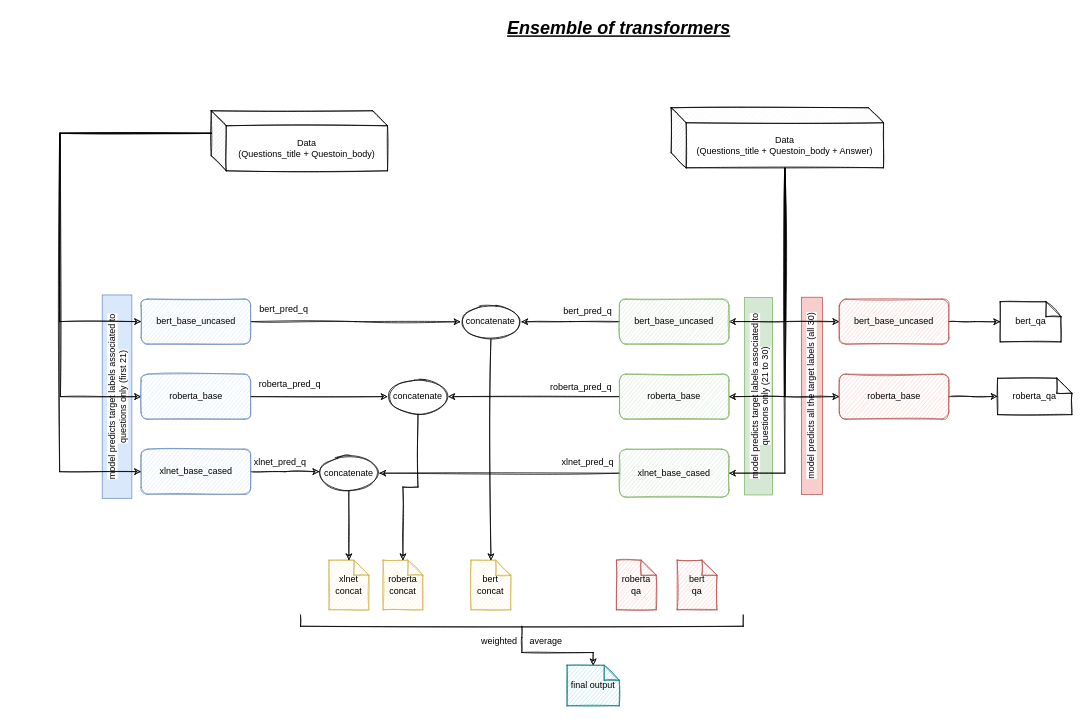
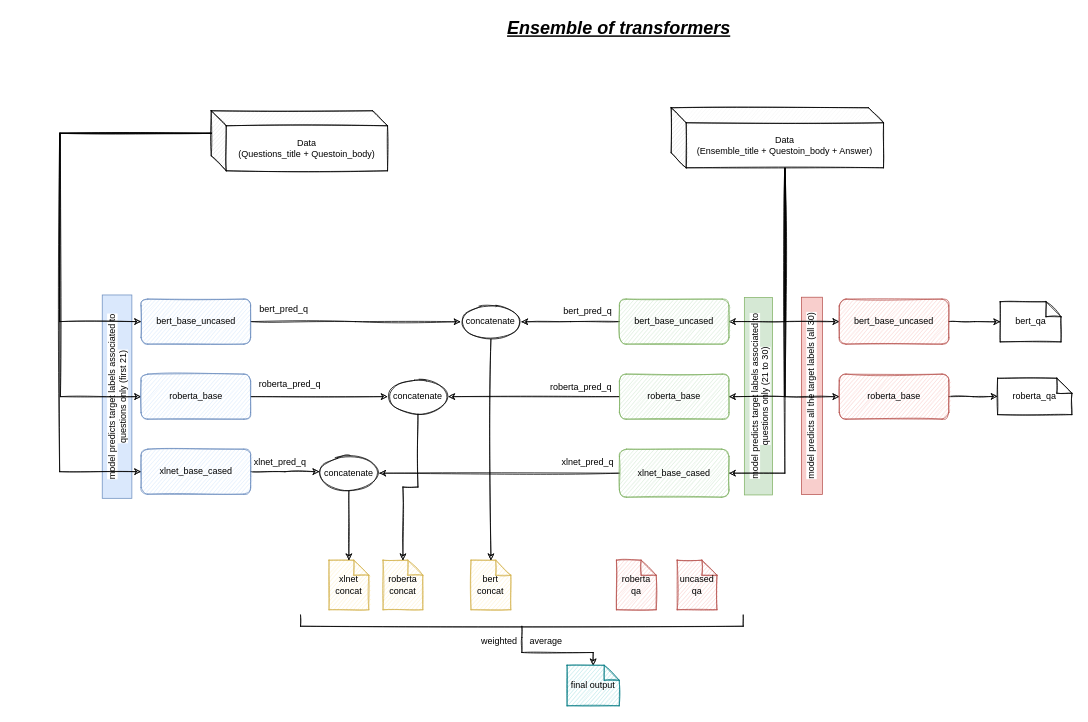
(785, 145) -> (785, 145)
(697, 585) -> (697, 585)
